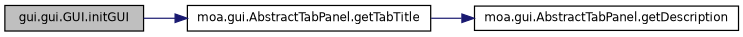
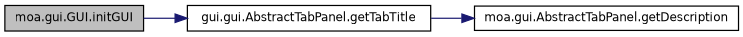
(74, 18) -> (74, 18)
(309, 18) -> (309, 18)
